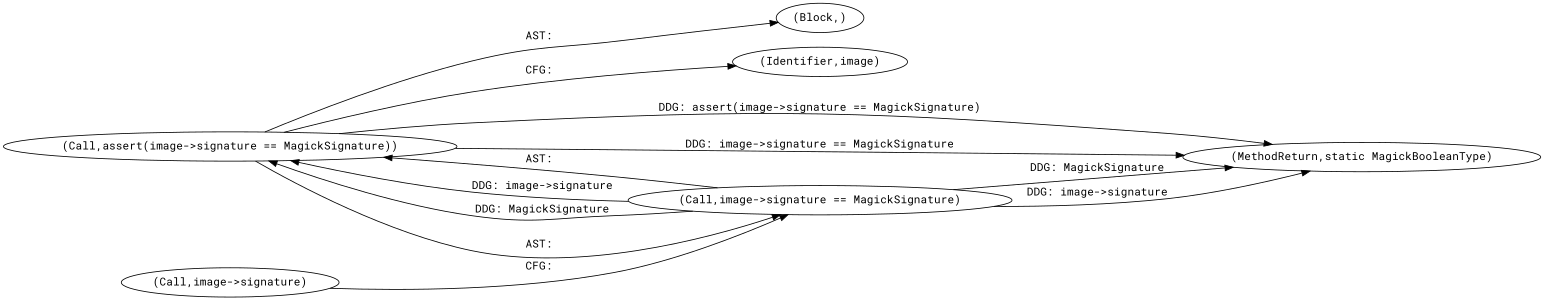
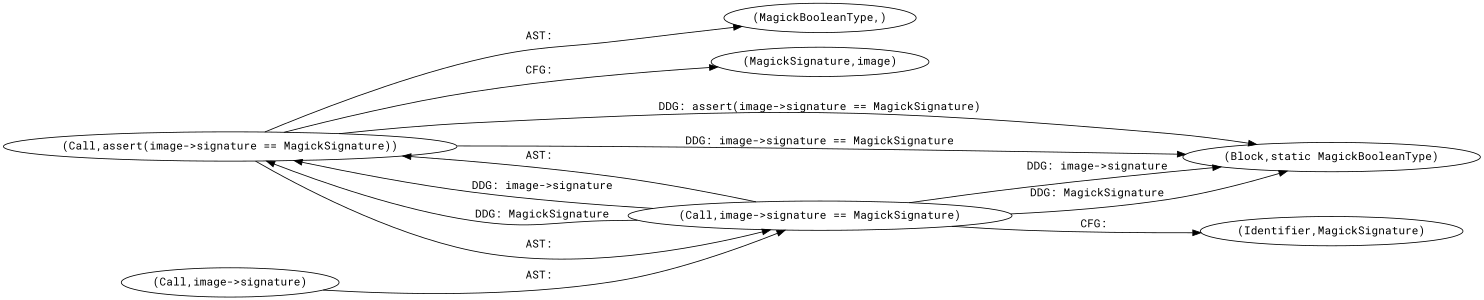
(820, 18) -> (820, 18)
(820, 62) -> (820, 62)
(1362, 157) -> (1332, 157)
none -> (1332, 231)
(543, 267) -> (543, 276)
